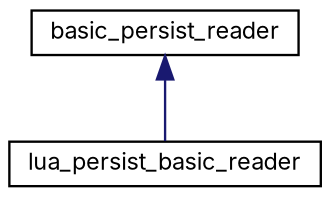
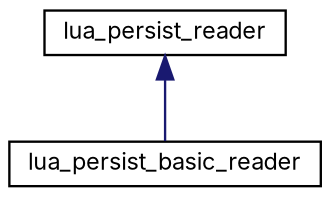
(165, 33) -> (165, 33)
